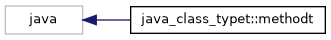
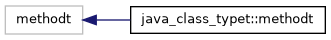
(44, 20) -> (44, 20)
